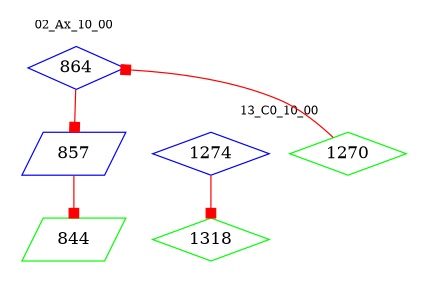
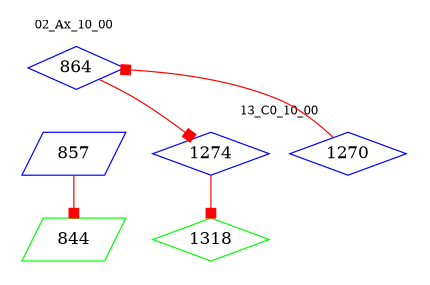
(75, 105) -> (151, 108)
(348, 154) -> (348, 154)
